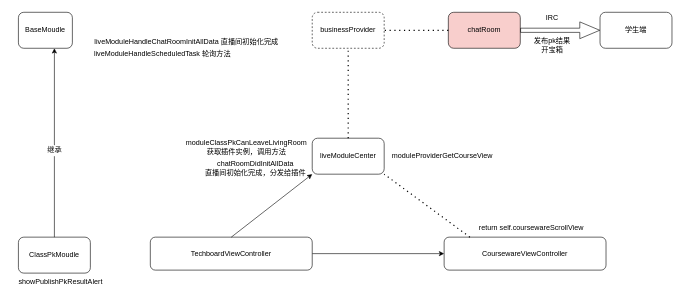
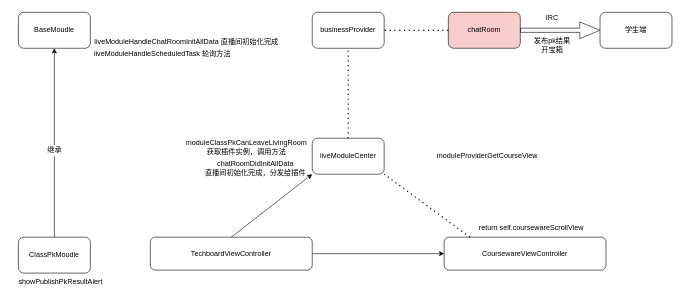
(45, 30) -> (54, 30)
(348, 30) -> (348, 30)
(441, 156) -> (486, 156)
